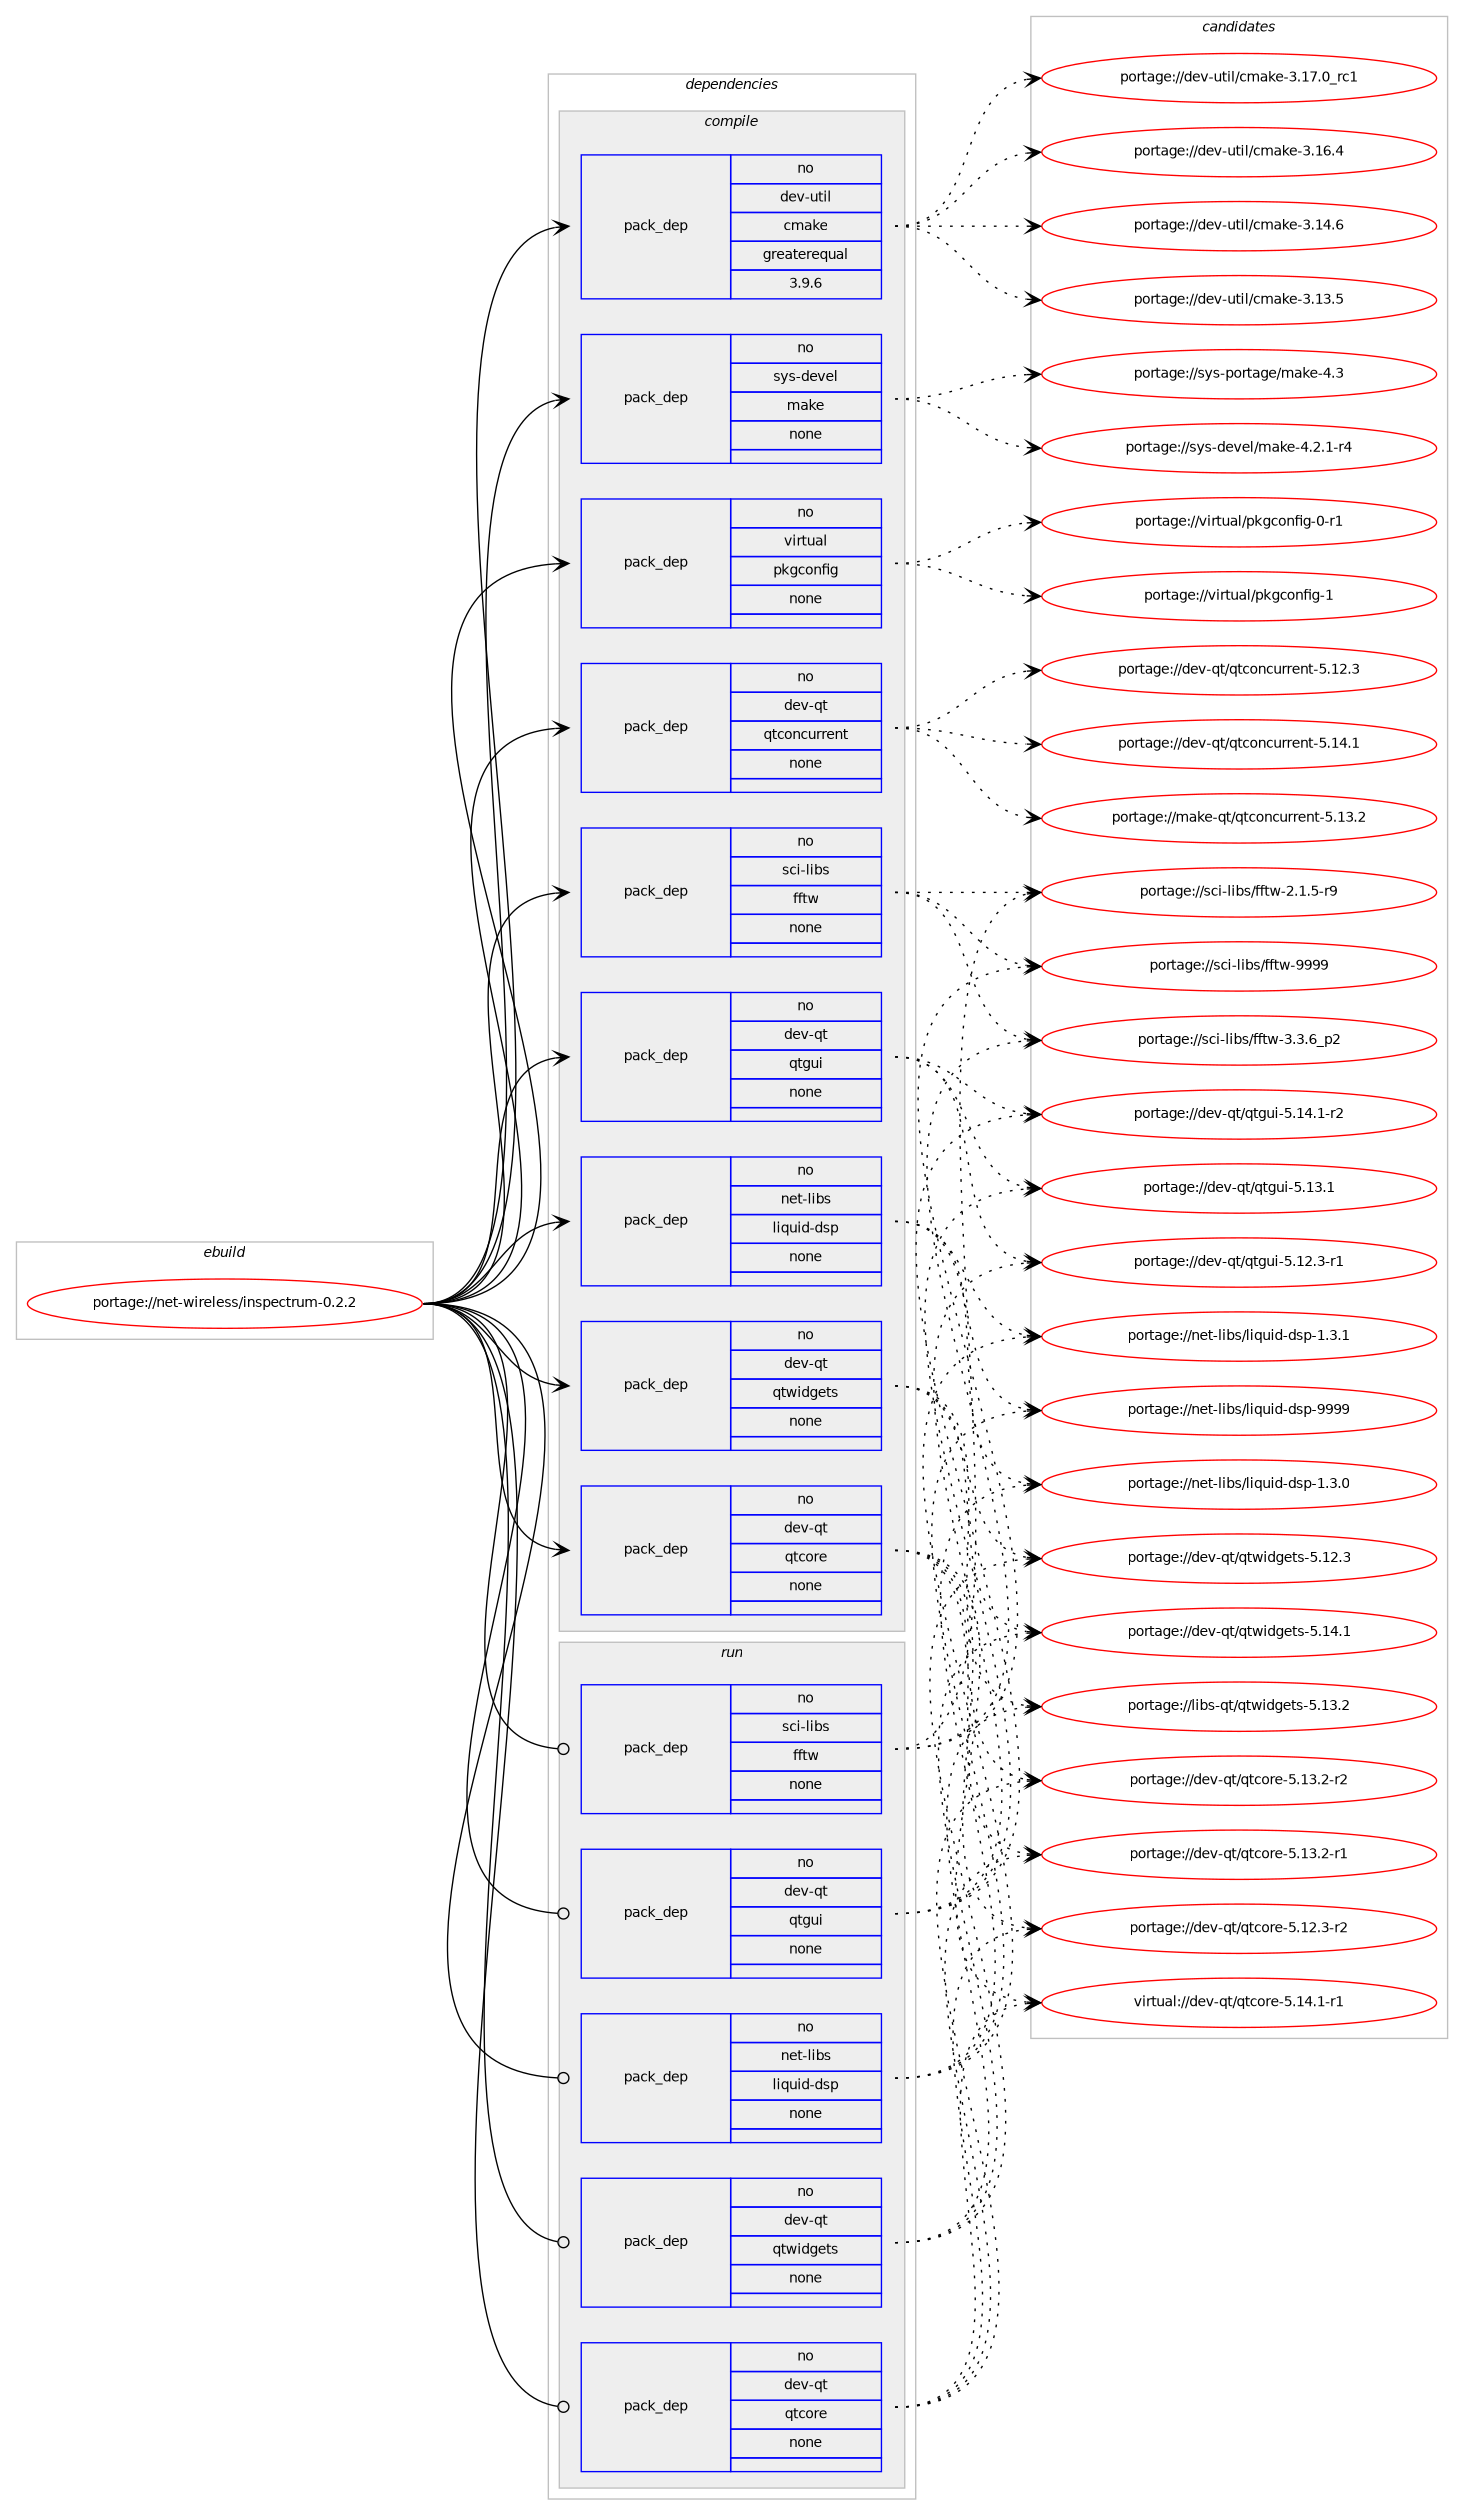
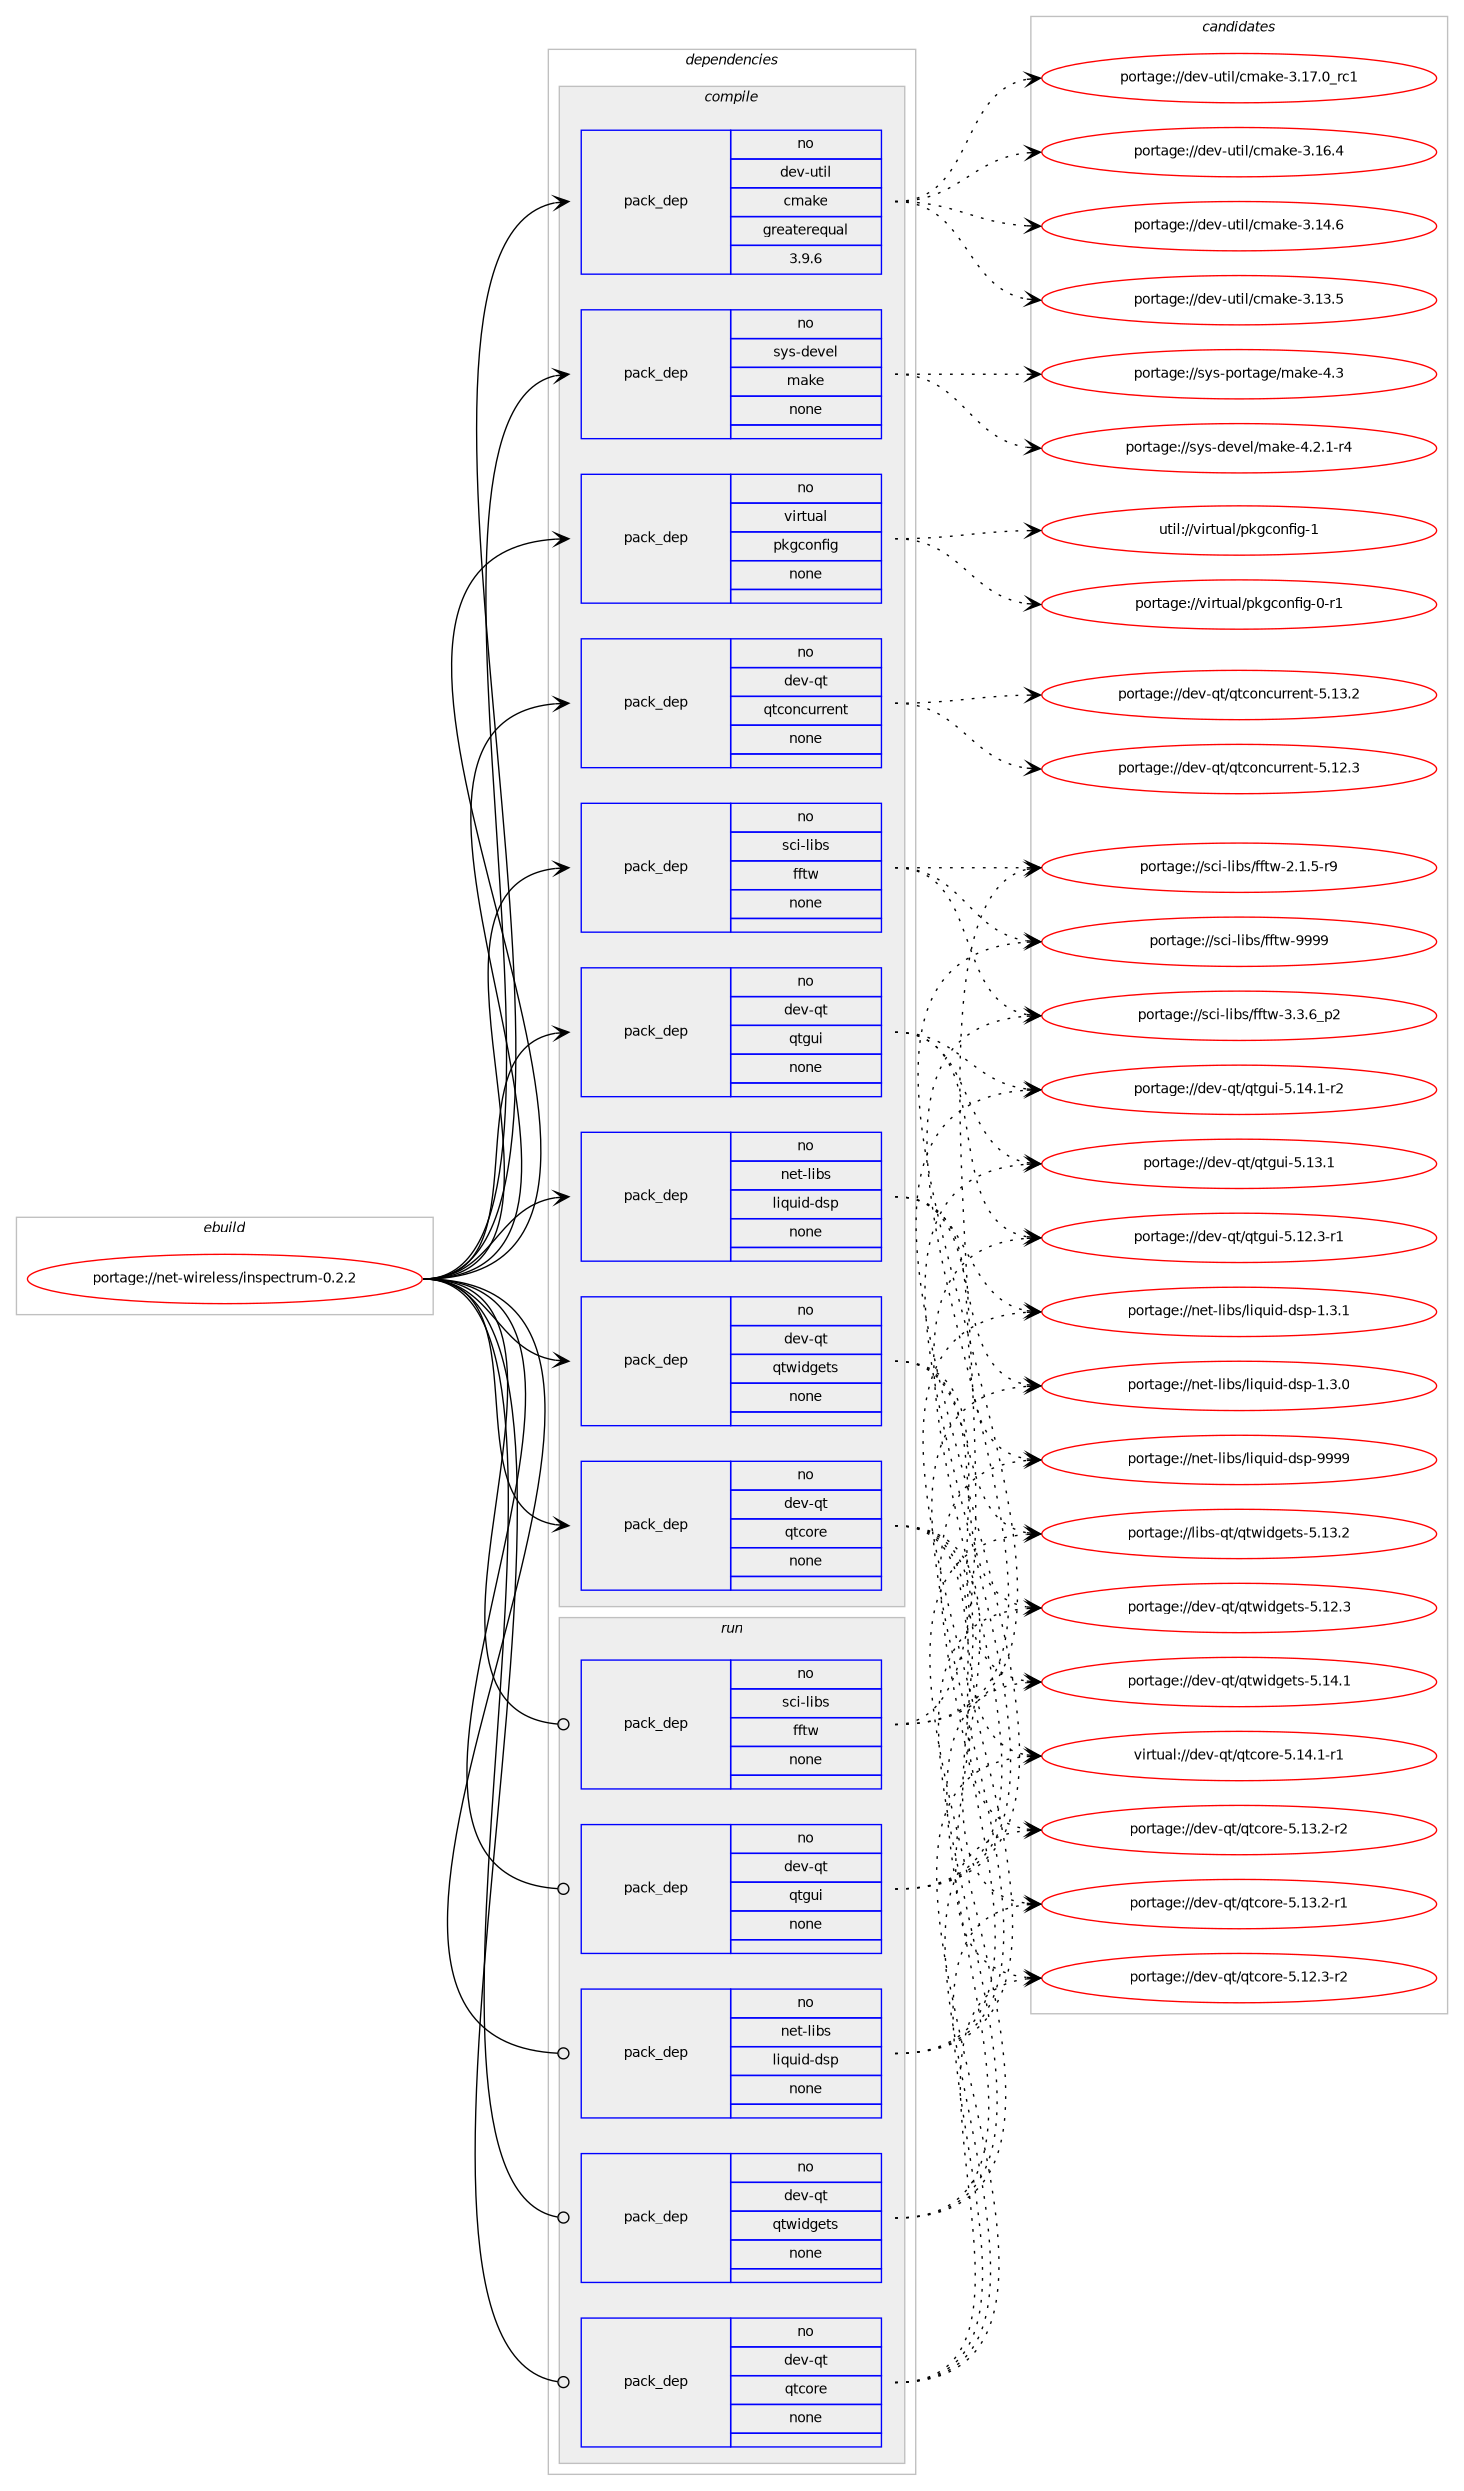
(1239, 596) -> (1239, 531)
(1239, 744) -> none
(1239, 818) -> (1239, 695)
